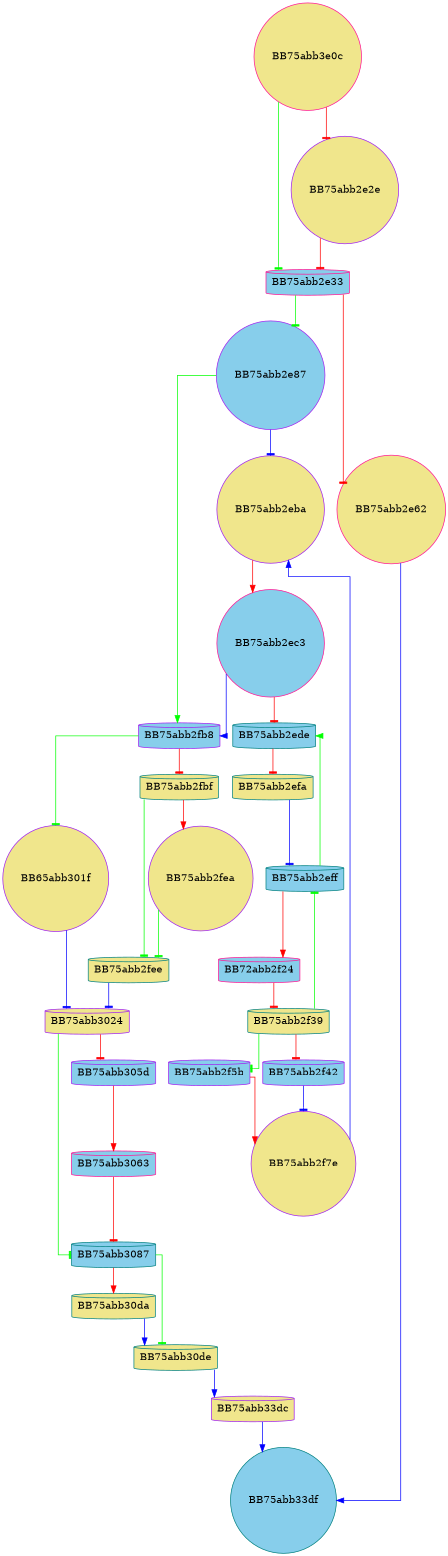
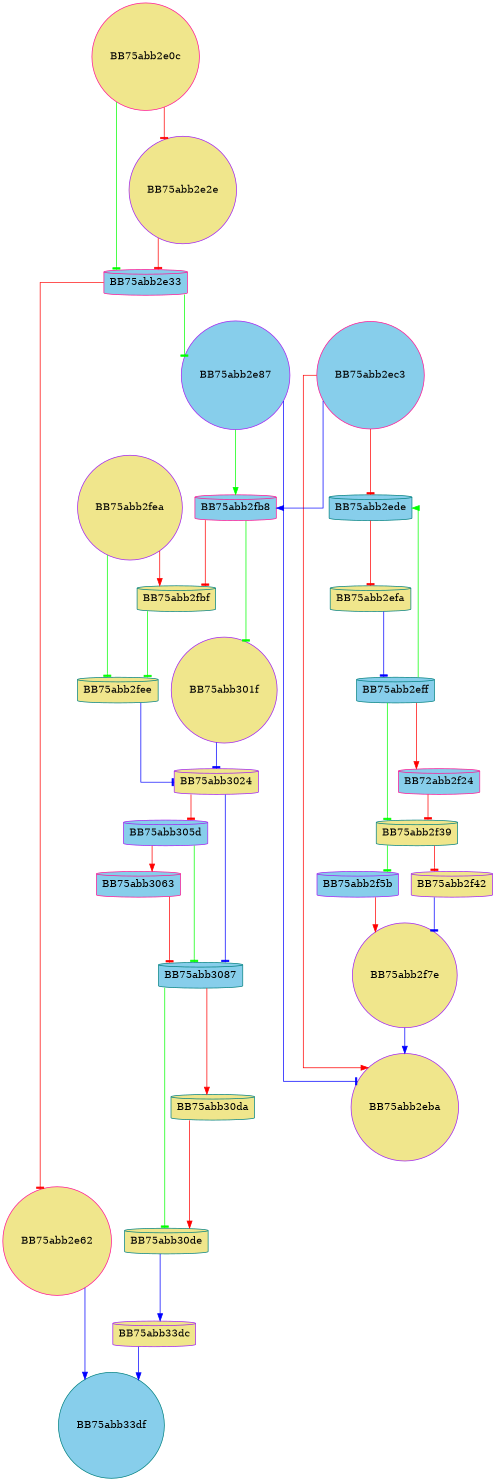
(308, 57) -> (146, 57)
(253, 573) -> (303, 744)
(179, 736) -> (236, 508)
(183, 811) -> (160, 565)
(56, 879) -> (224, 690)
none -> (194, 902)
(315, 952) -> (387, 760)
(303, 1073) -> (452, 884)
(58, 1149) -> (225, 877)
(145, 1328) -> (190, 1171)
